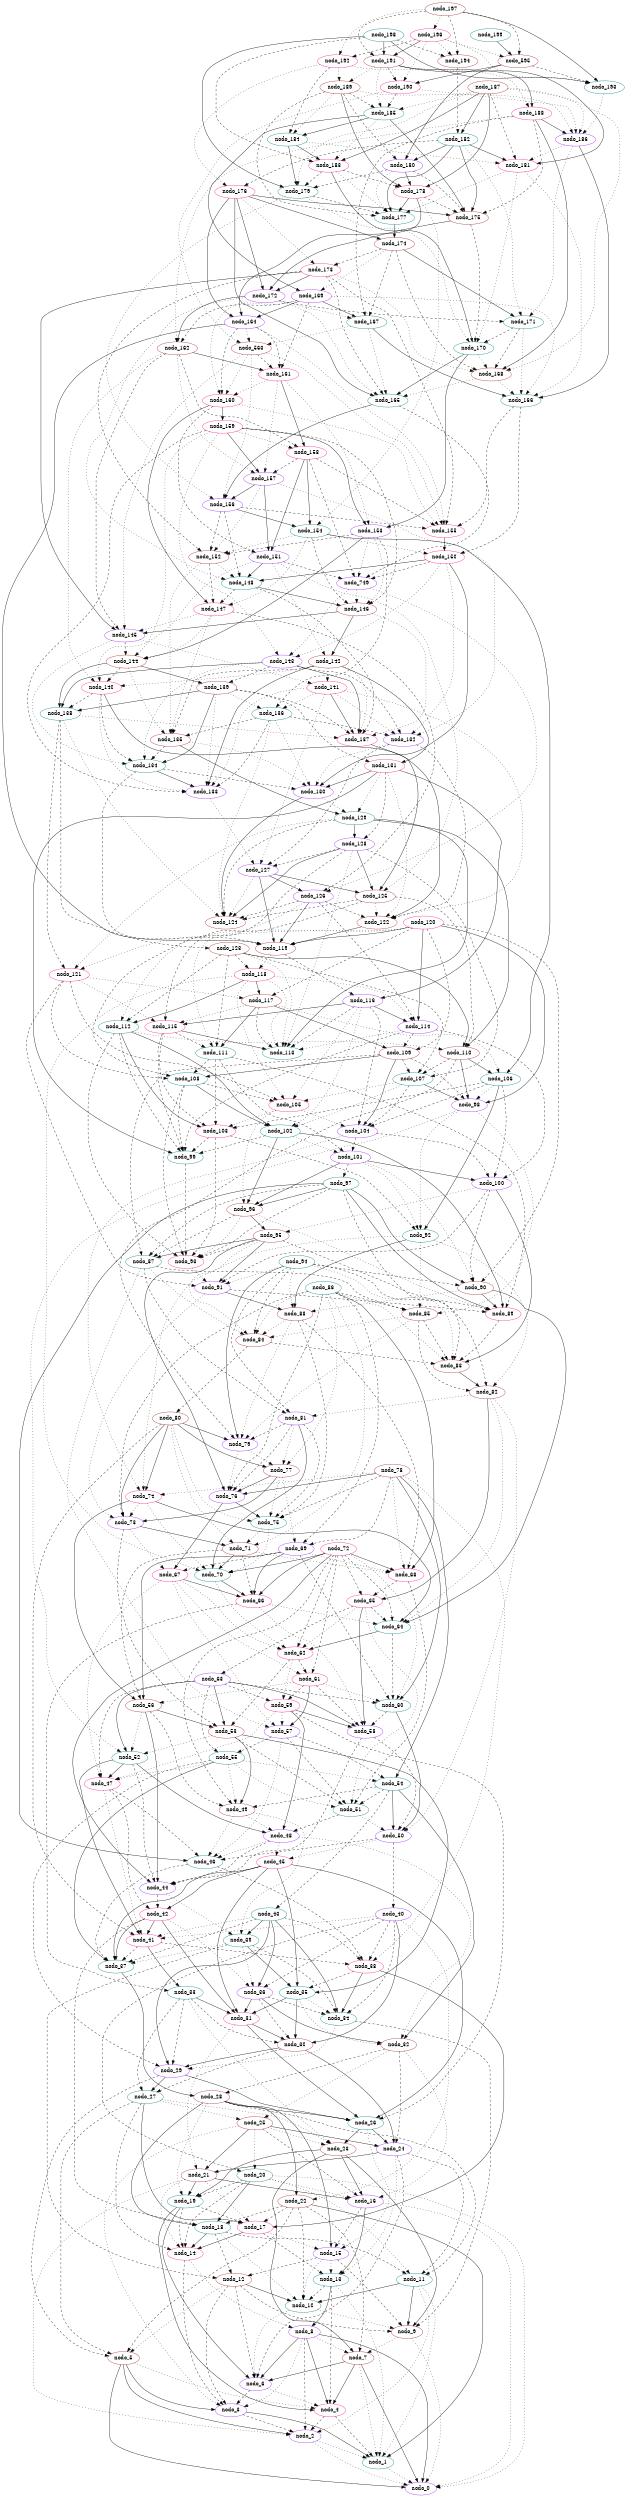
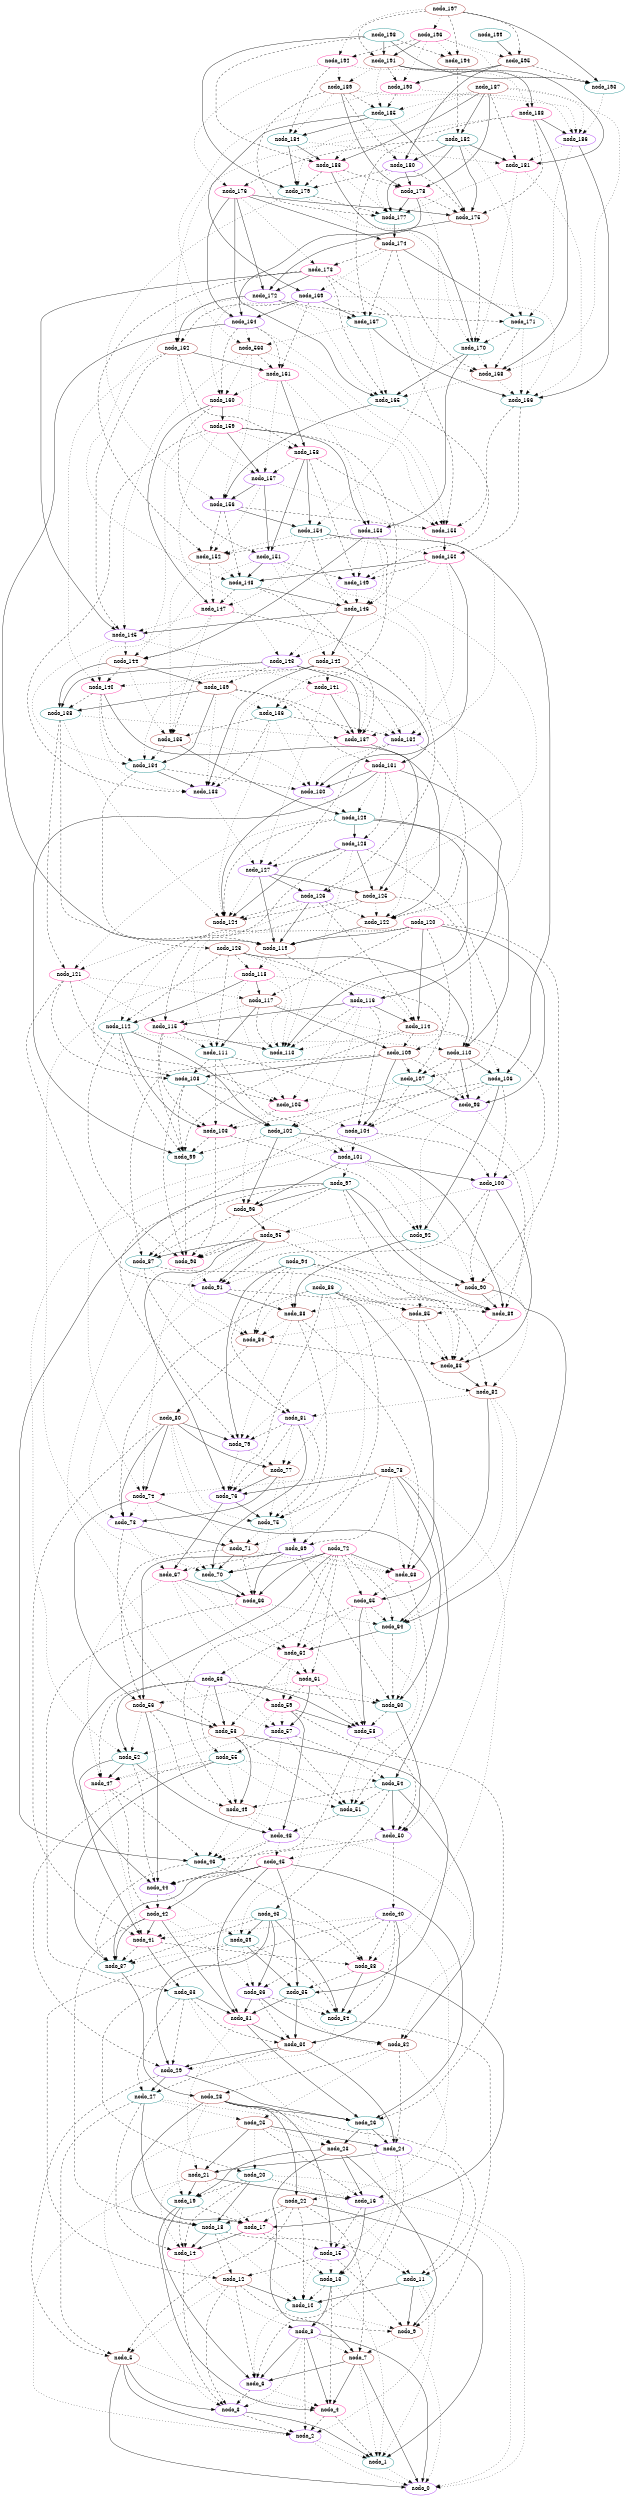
(357, 583) -> (357, 583)
(418, 1027) -> (418, 1027)
